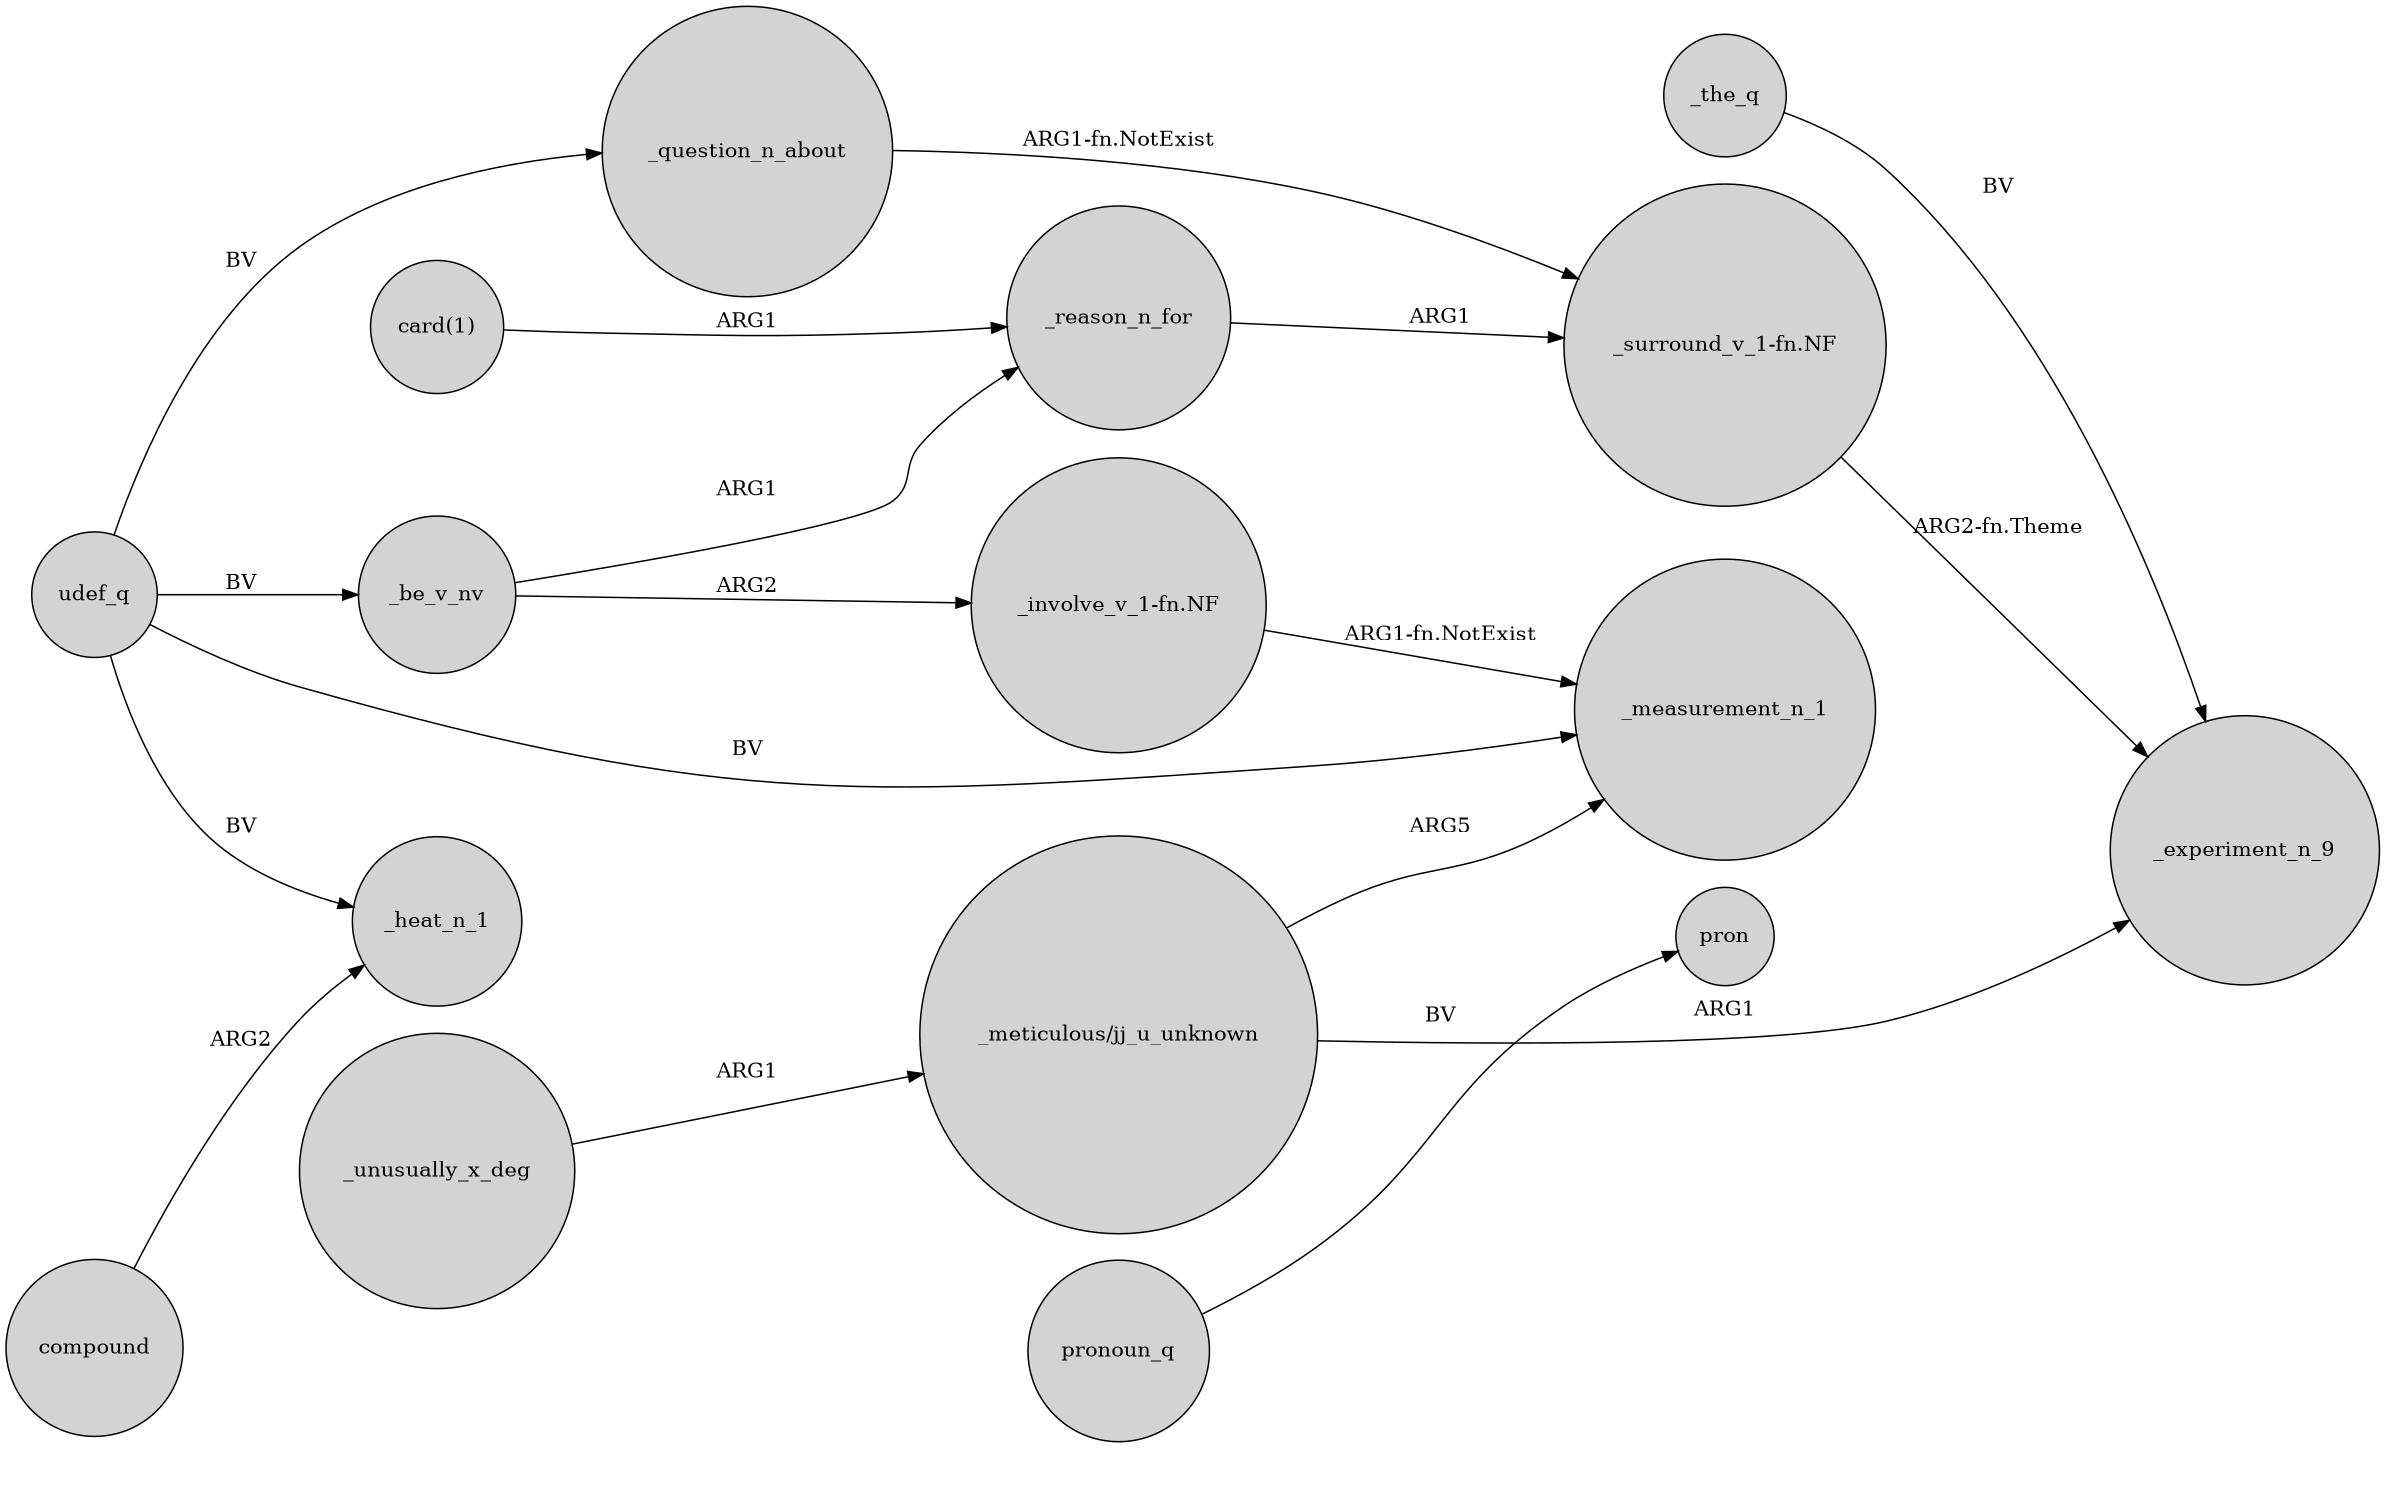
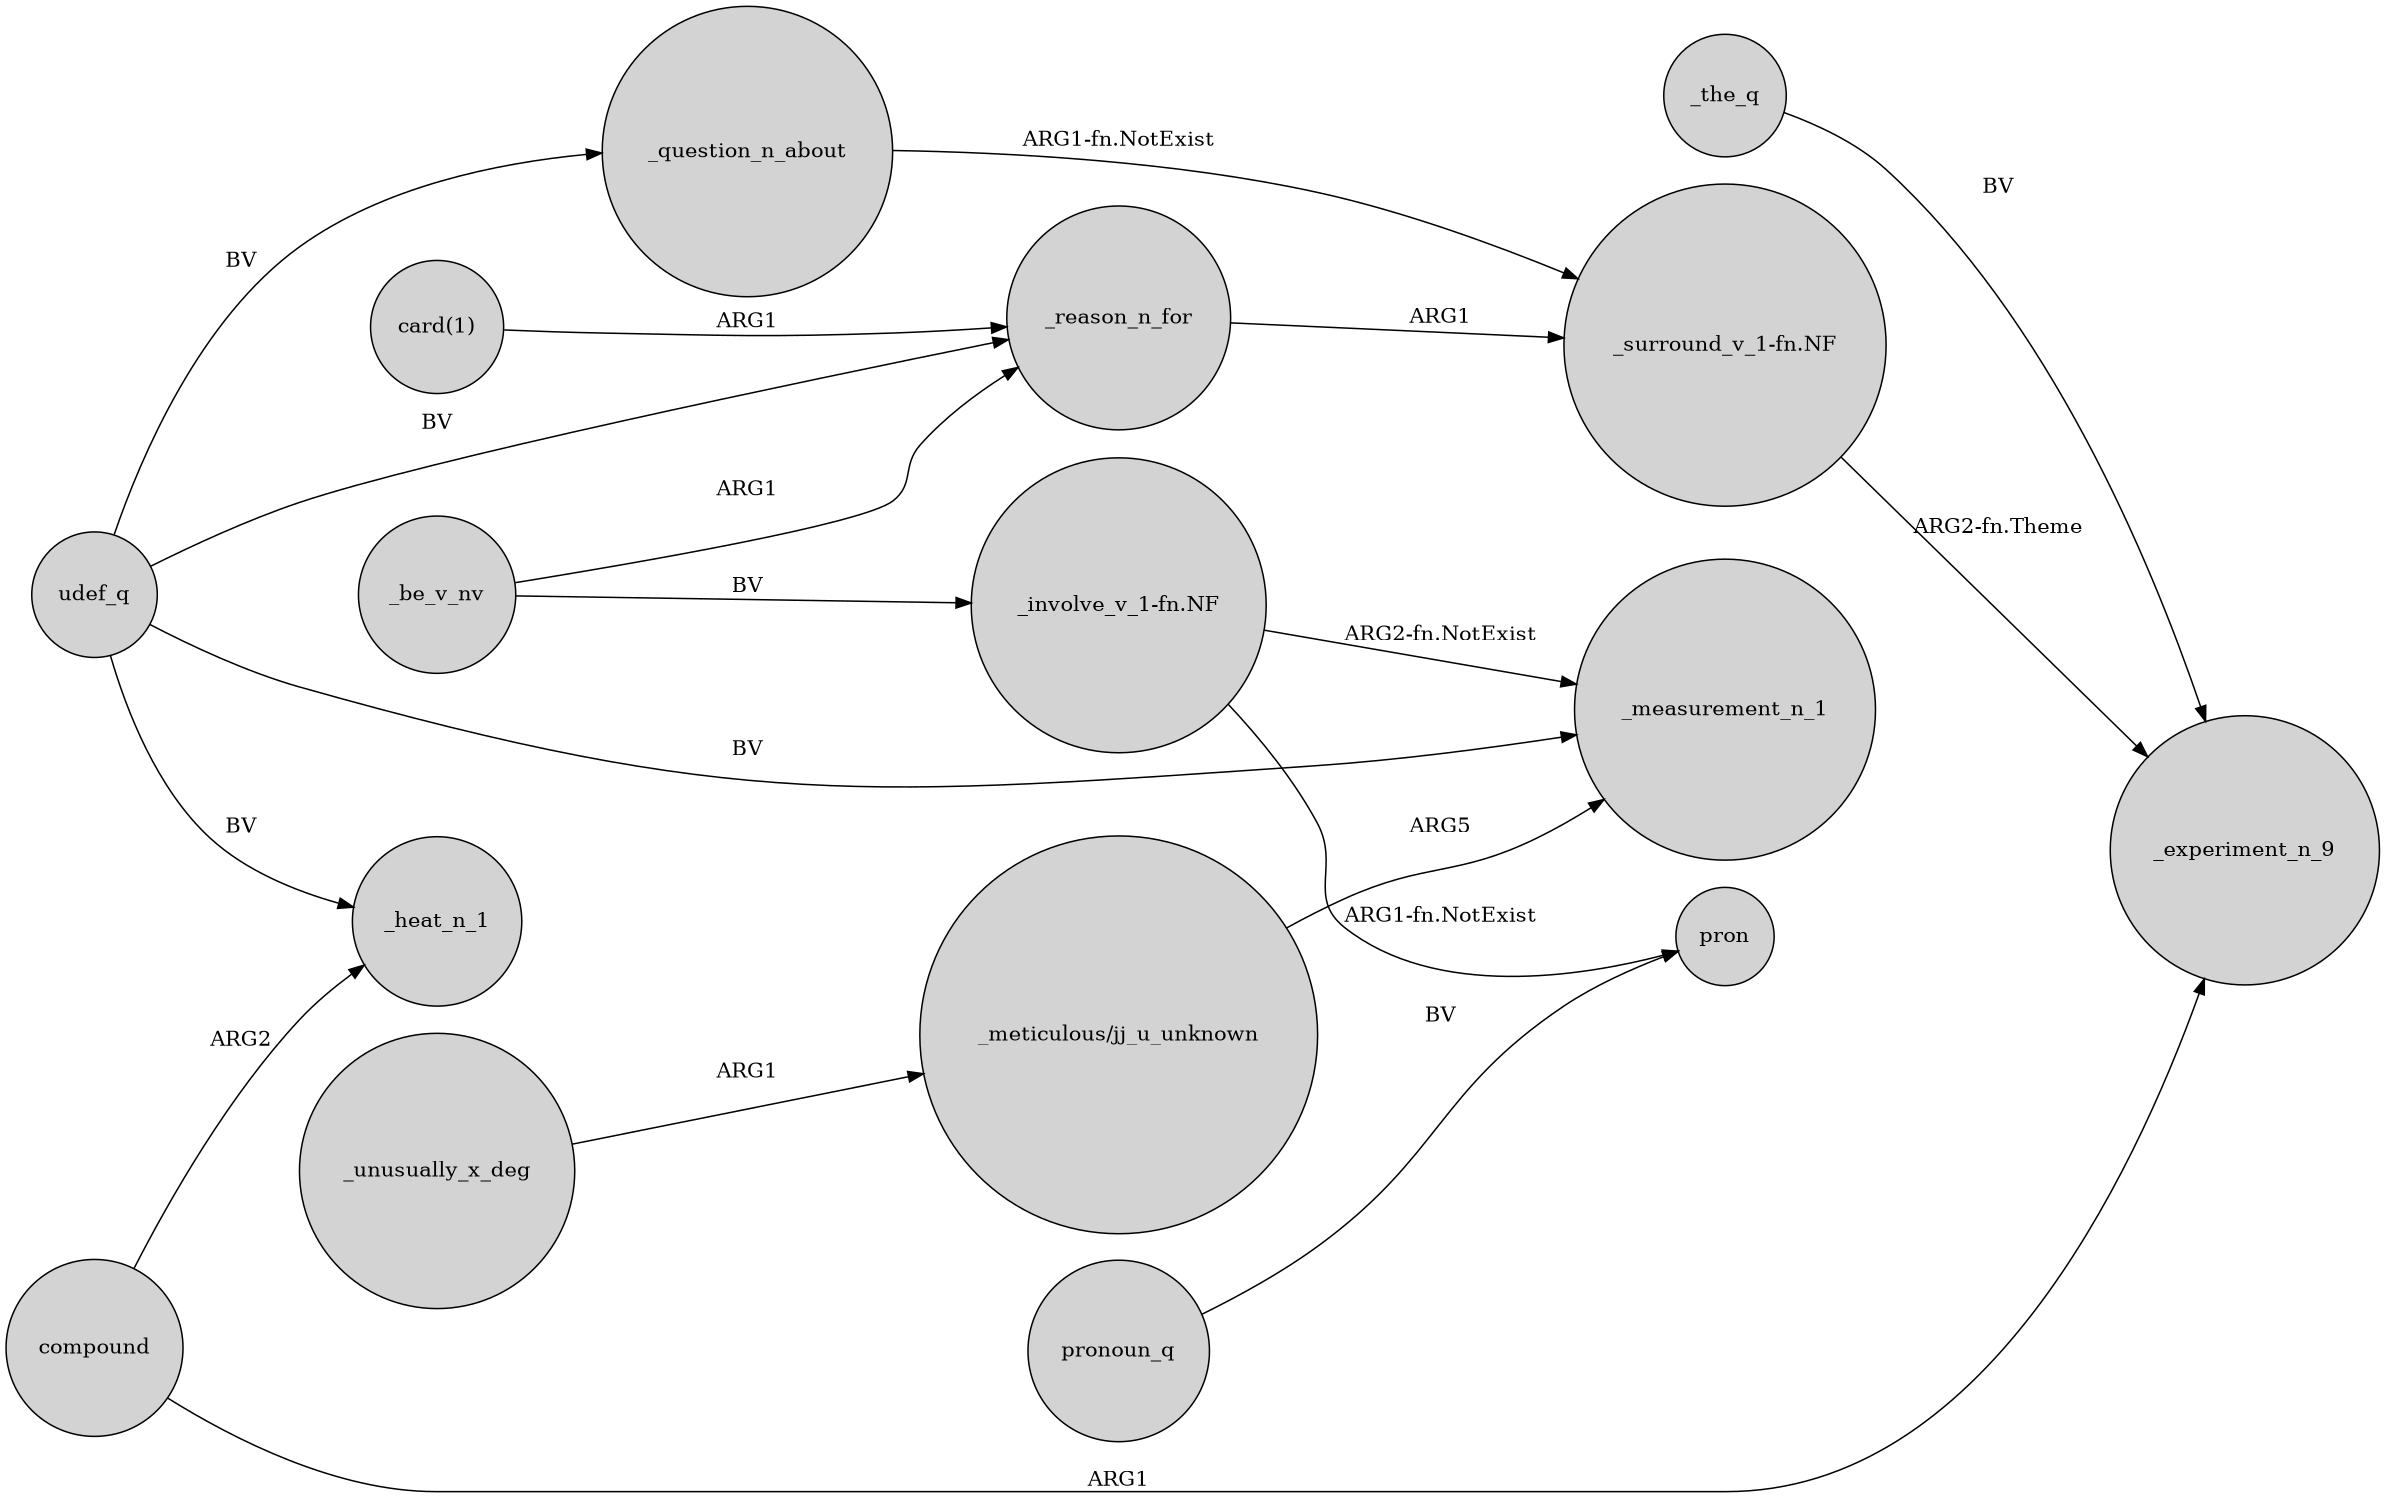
(747, 586) -> (747, 586)
(250, 595) -> (566, 434)
(1441, 635) -> (1441, 635)
none -> (1374, 946)
(1727, 1038) -> (1302, 1492)
